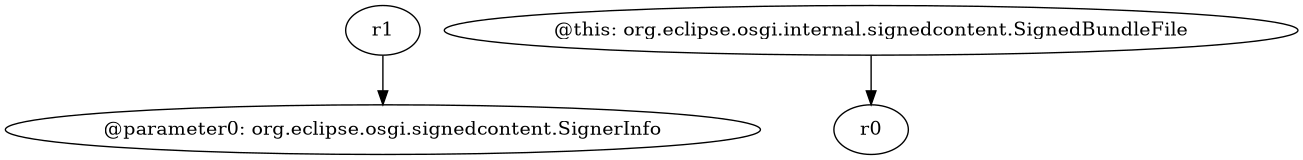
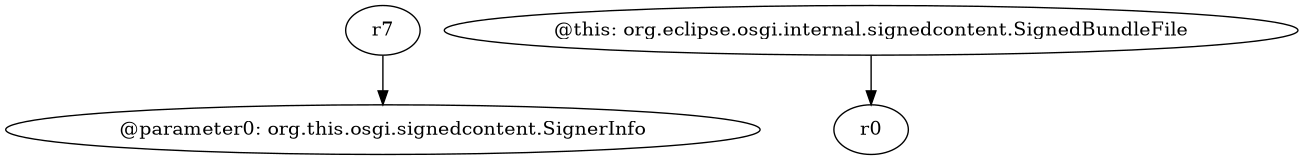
(383, 30) -> (383, 30)
(383, 130) -> (383, 130)
